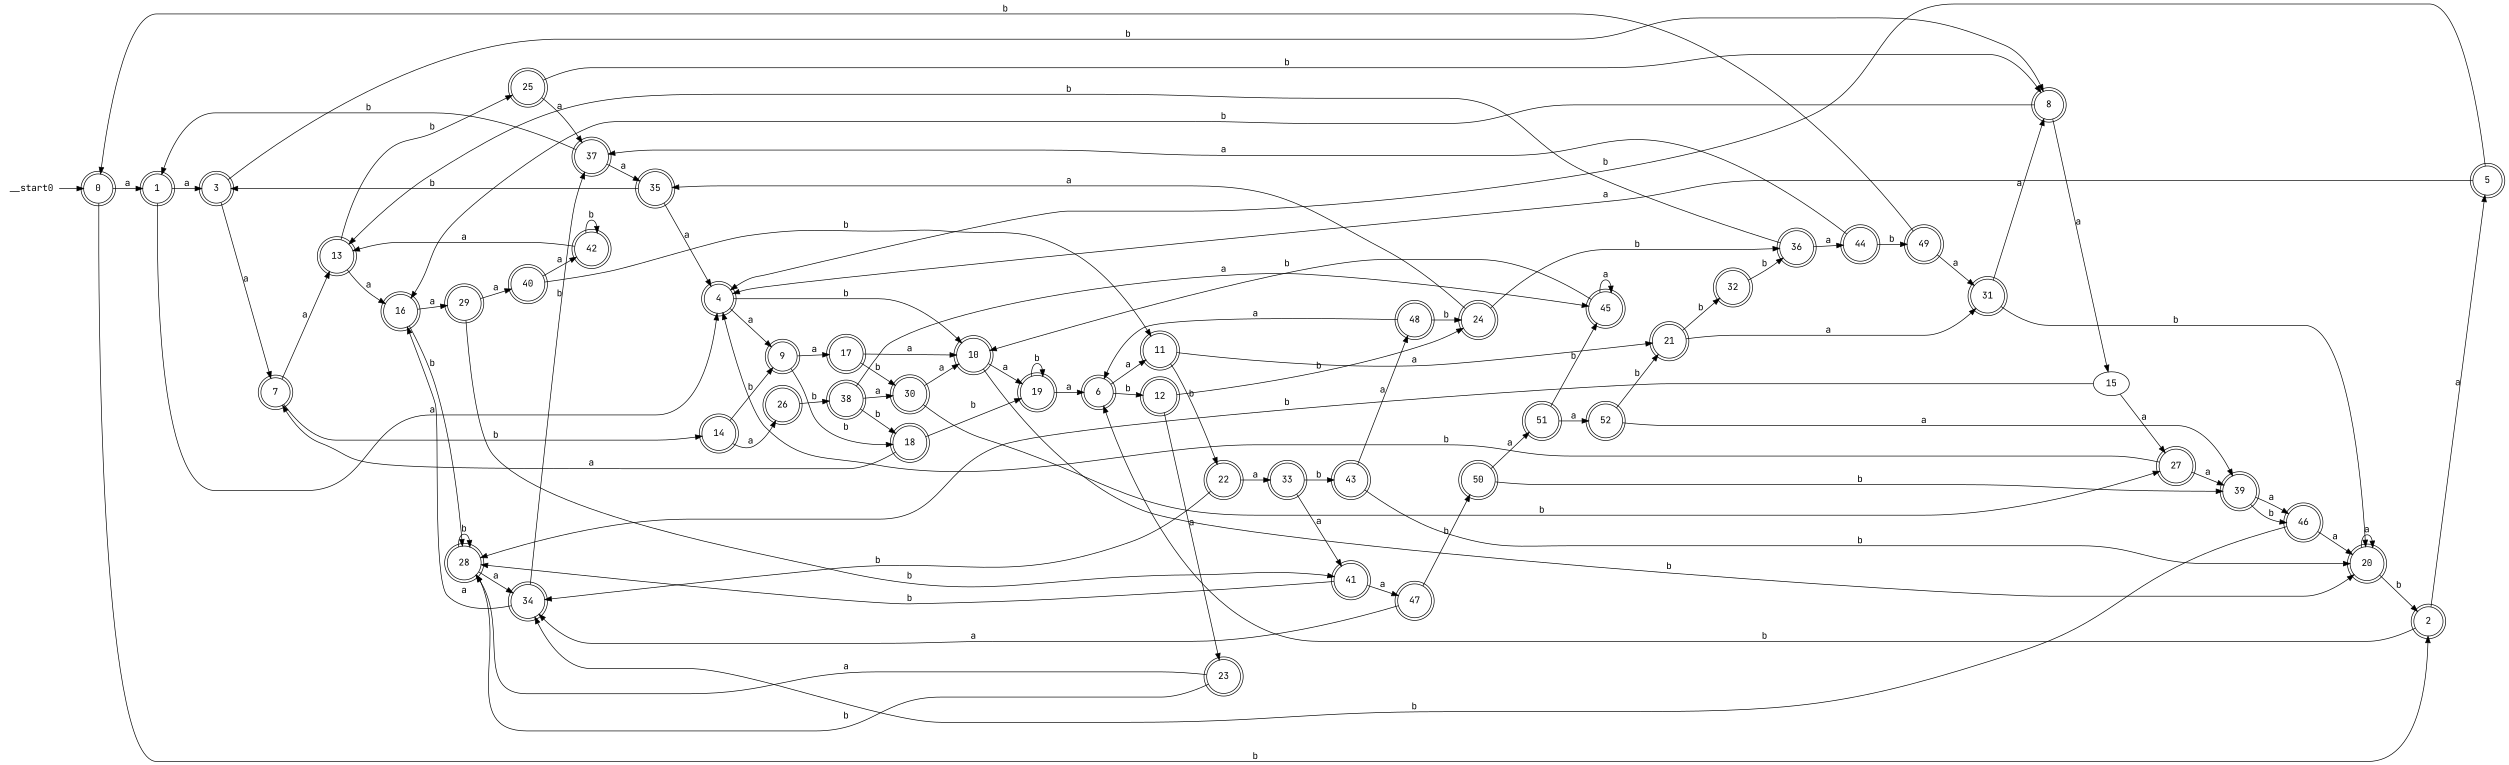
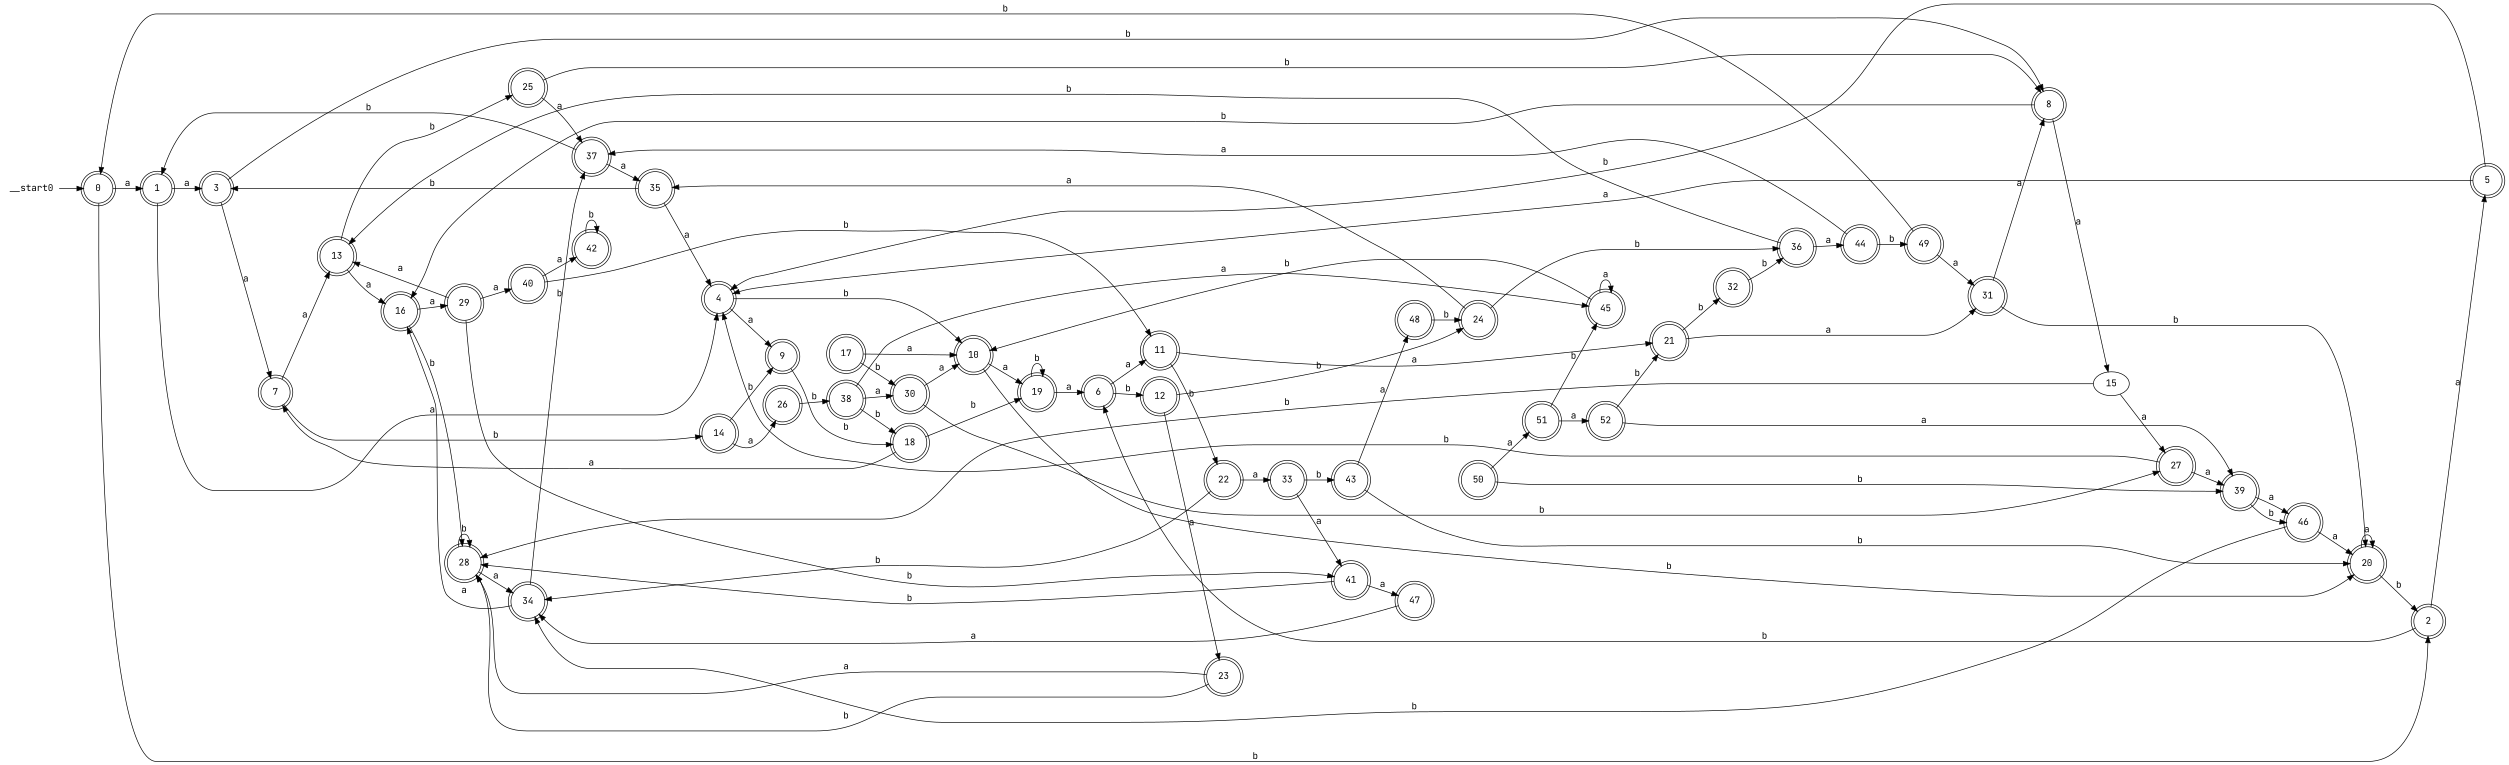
(467, 242) -> (404, 281)
(1241, 319) -> none
(810, 355) -> none
(1445, 543) -> none
